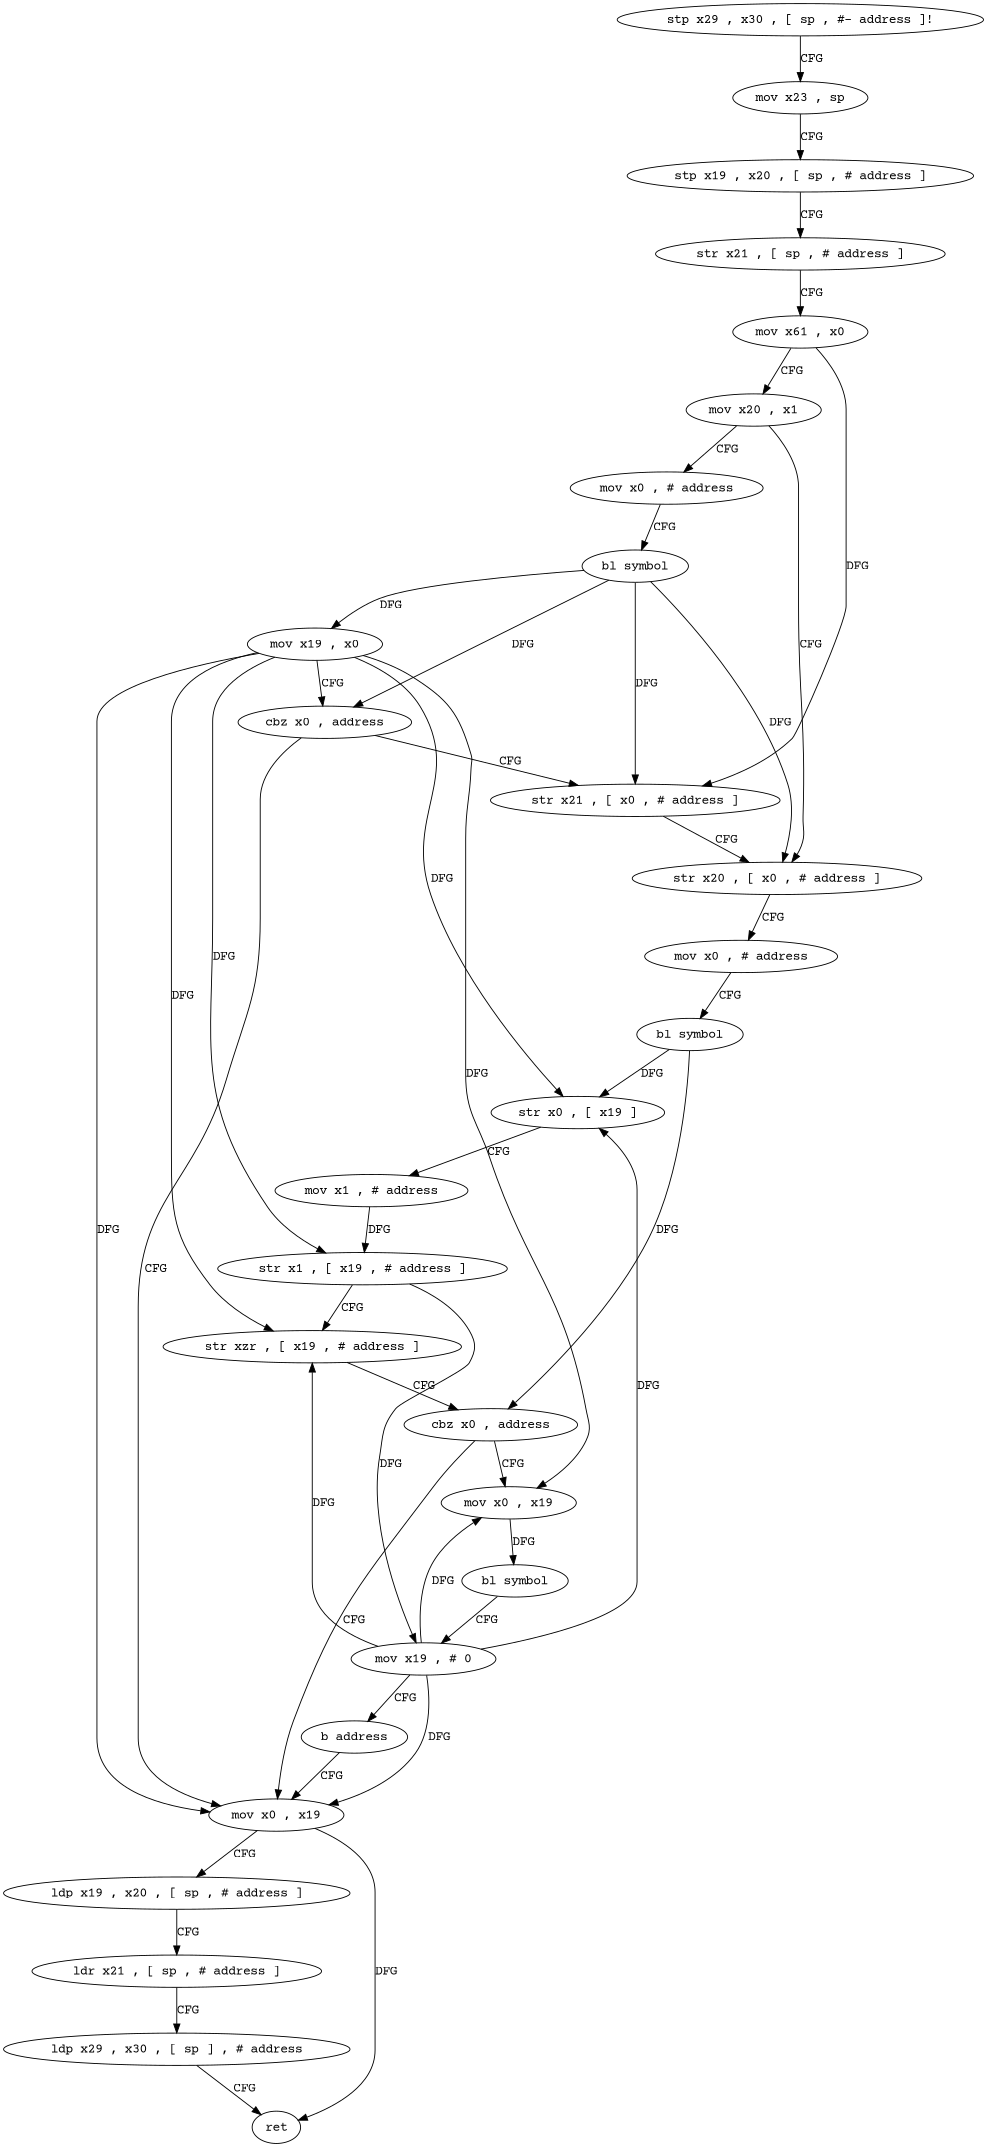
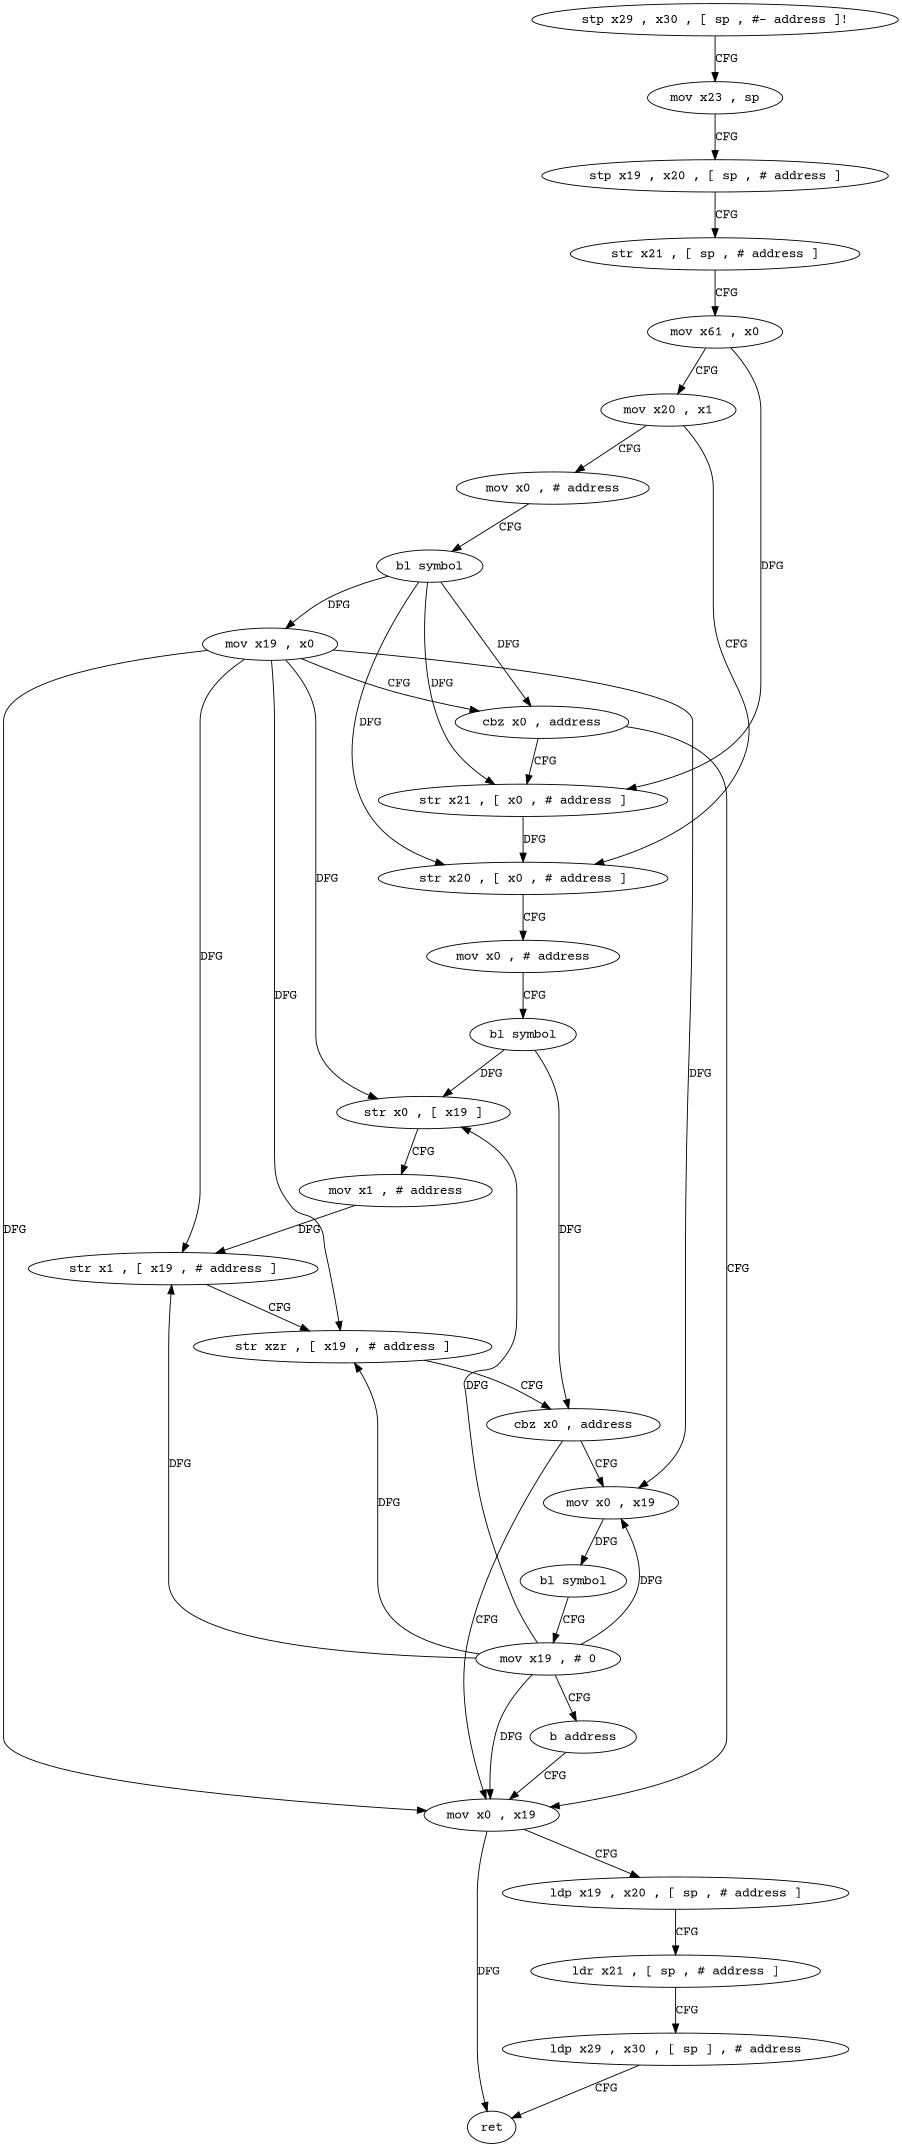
(726, 839) -> (534, 839)
(386, 1424) -> (177, 1602)
